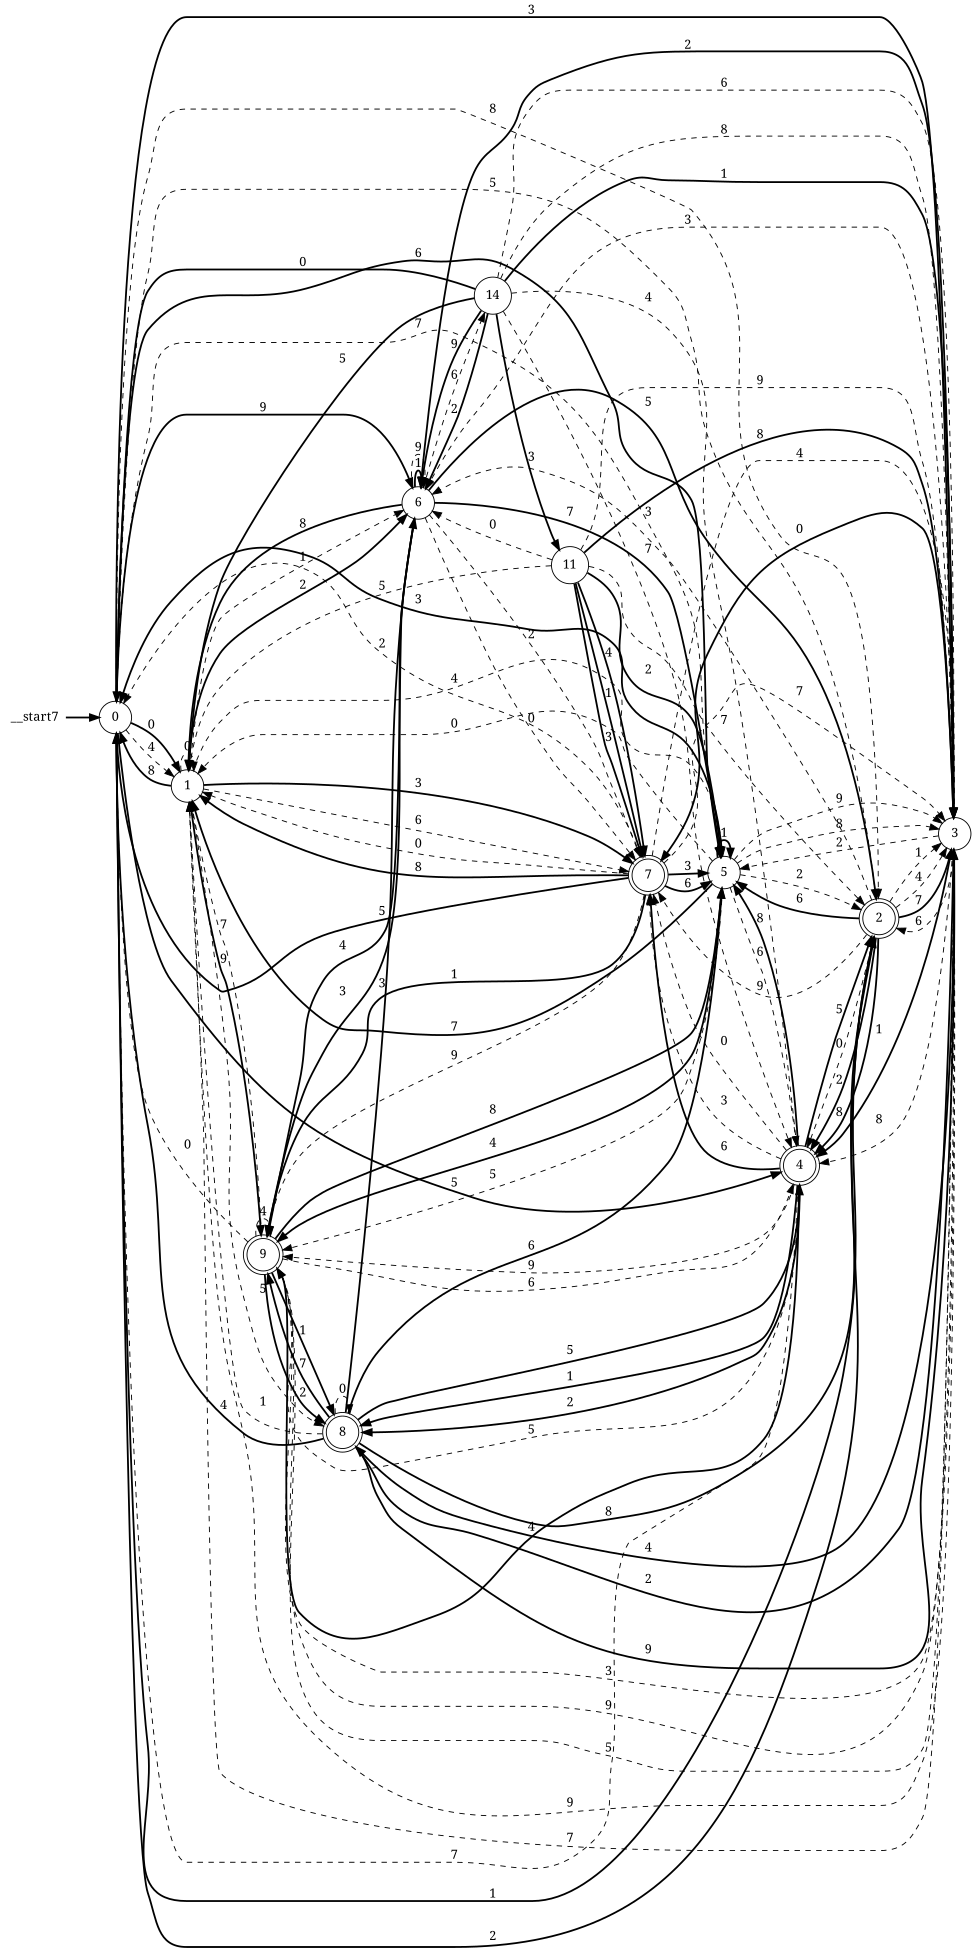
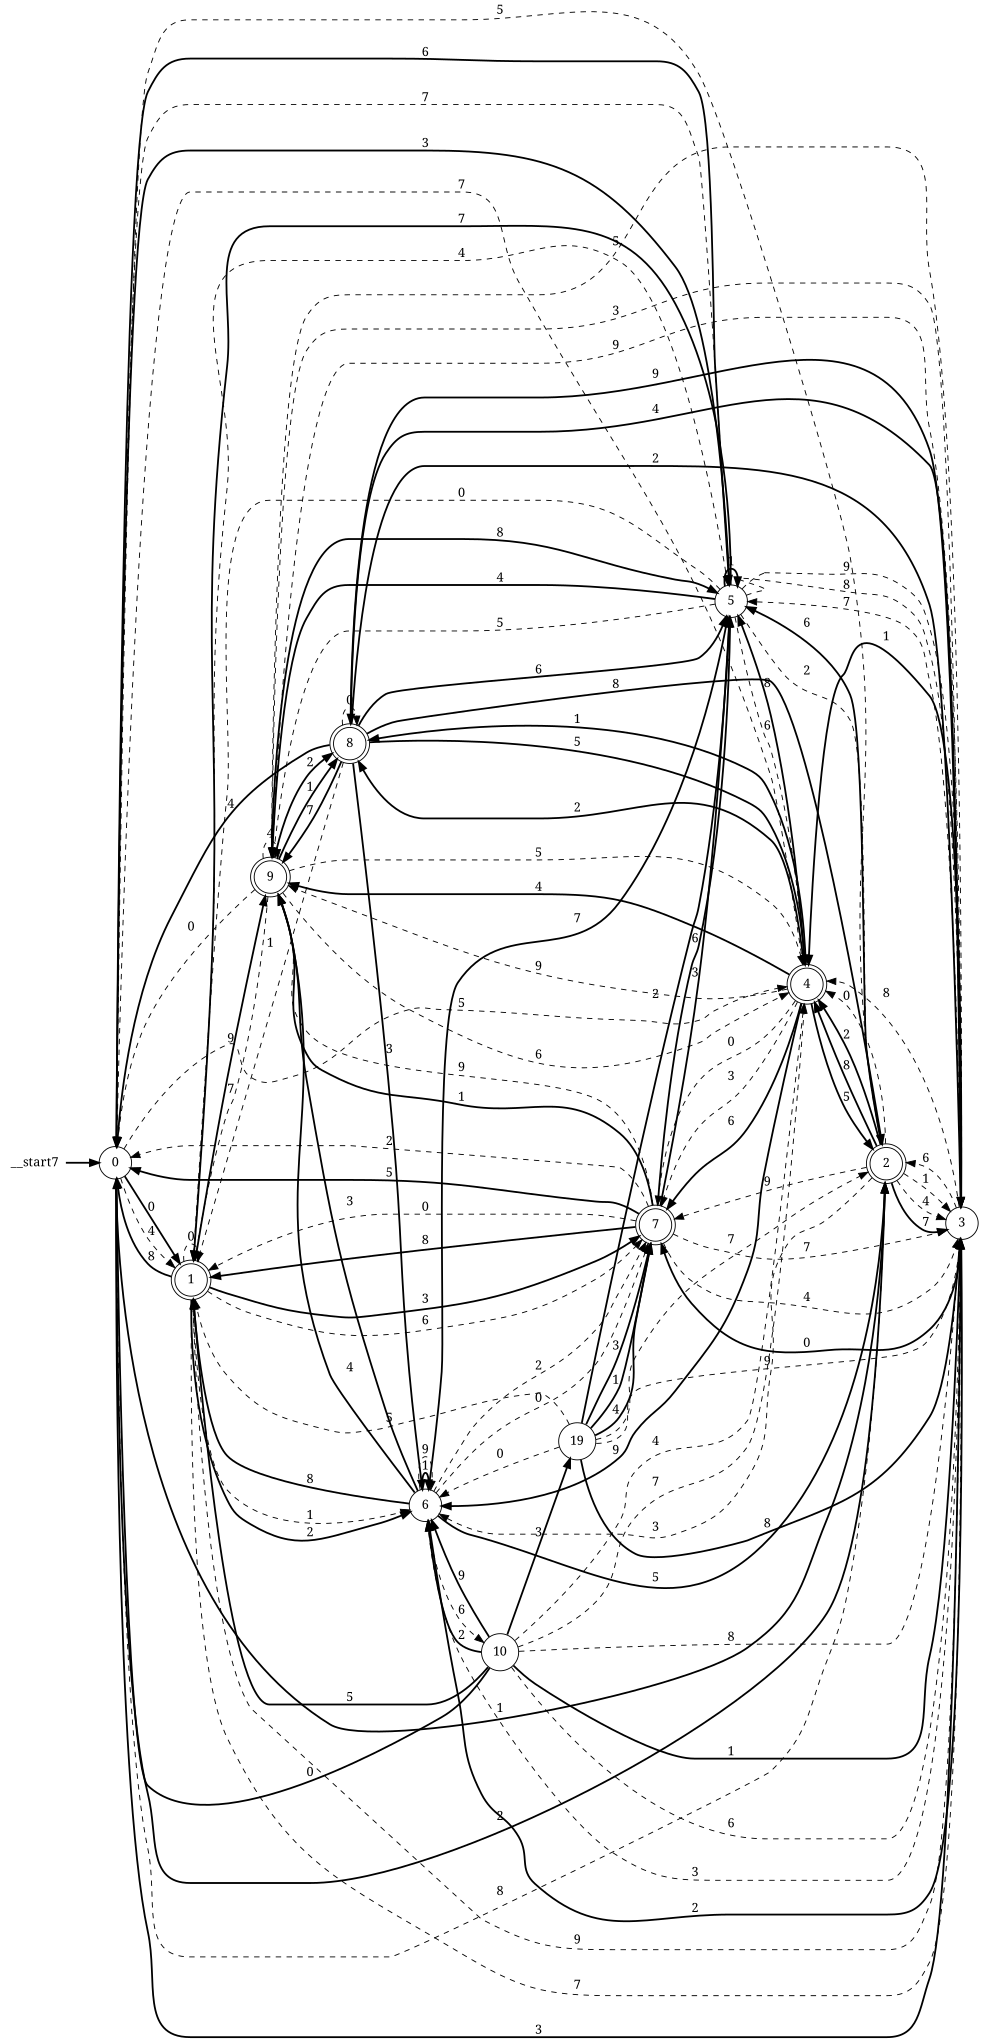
(493, 296) -> (500, 1652)
(164, 428) -> (727, 1317)
(570, 565) -> (577, 1441)
(187, 786) -> (191, 1280)
(839, 843) -> (847, 603)
(230, 1123) -> none
(341, 1145) -> (393, 1015)
